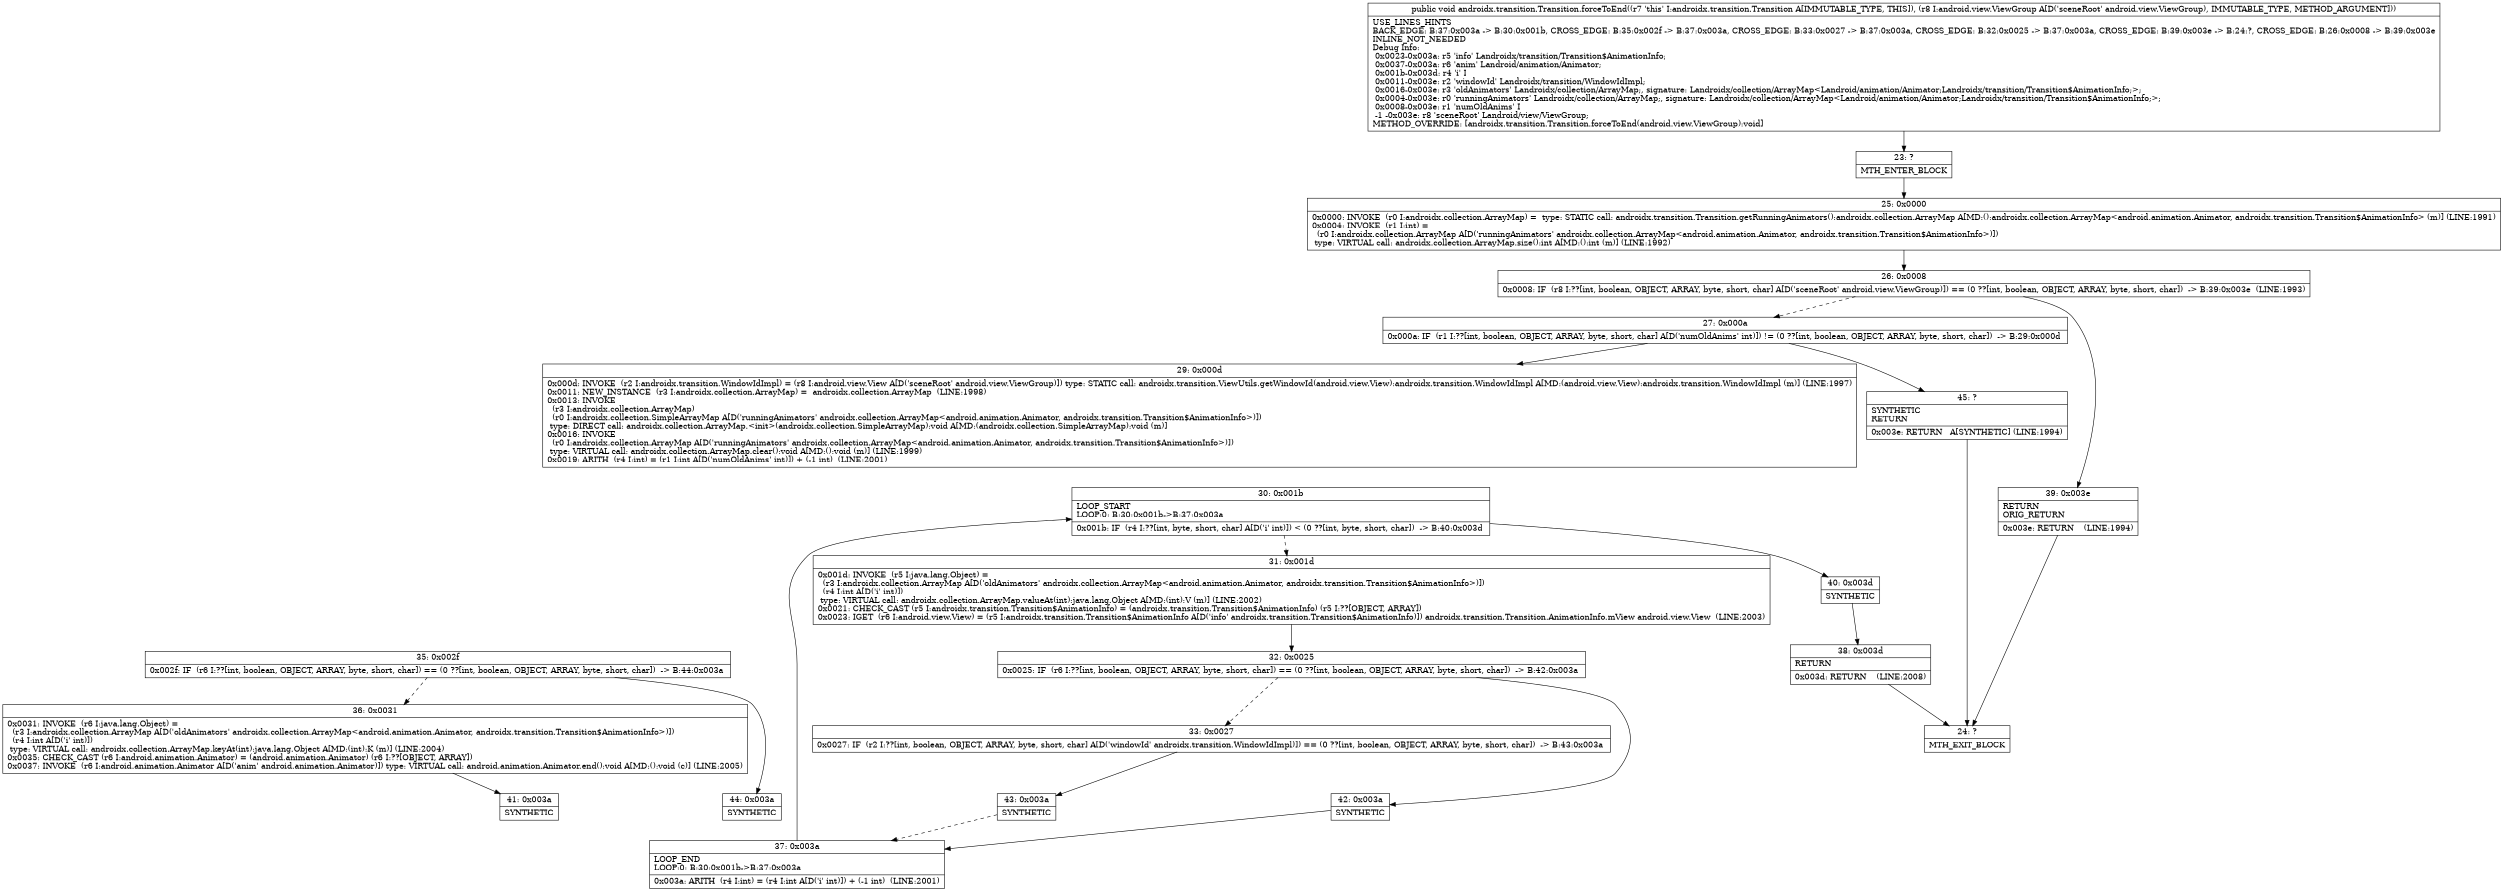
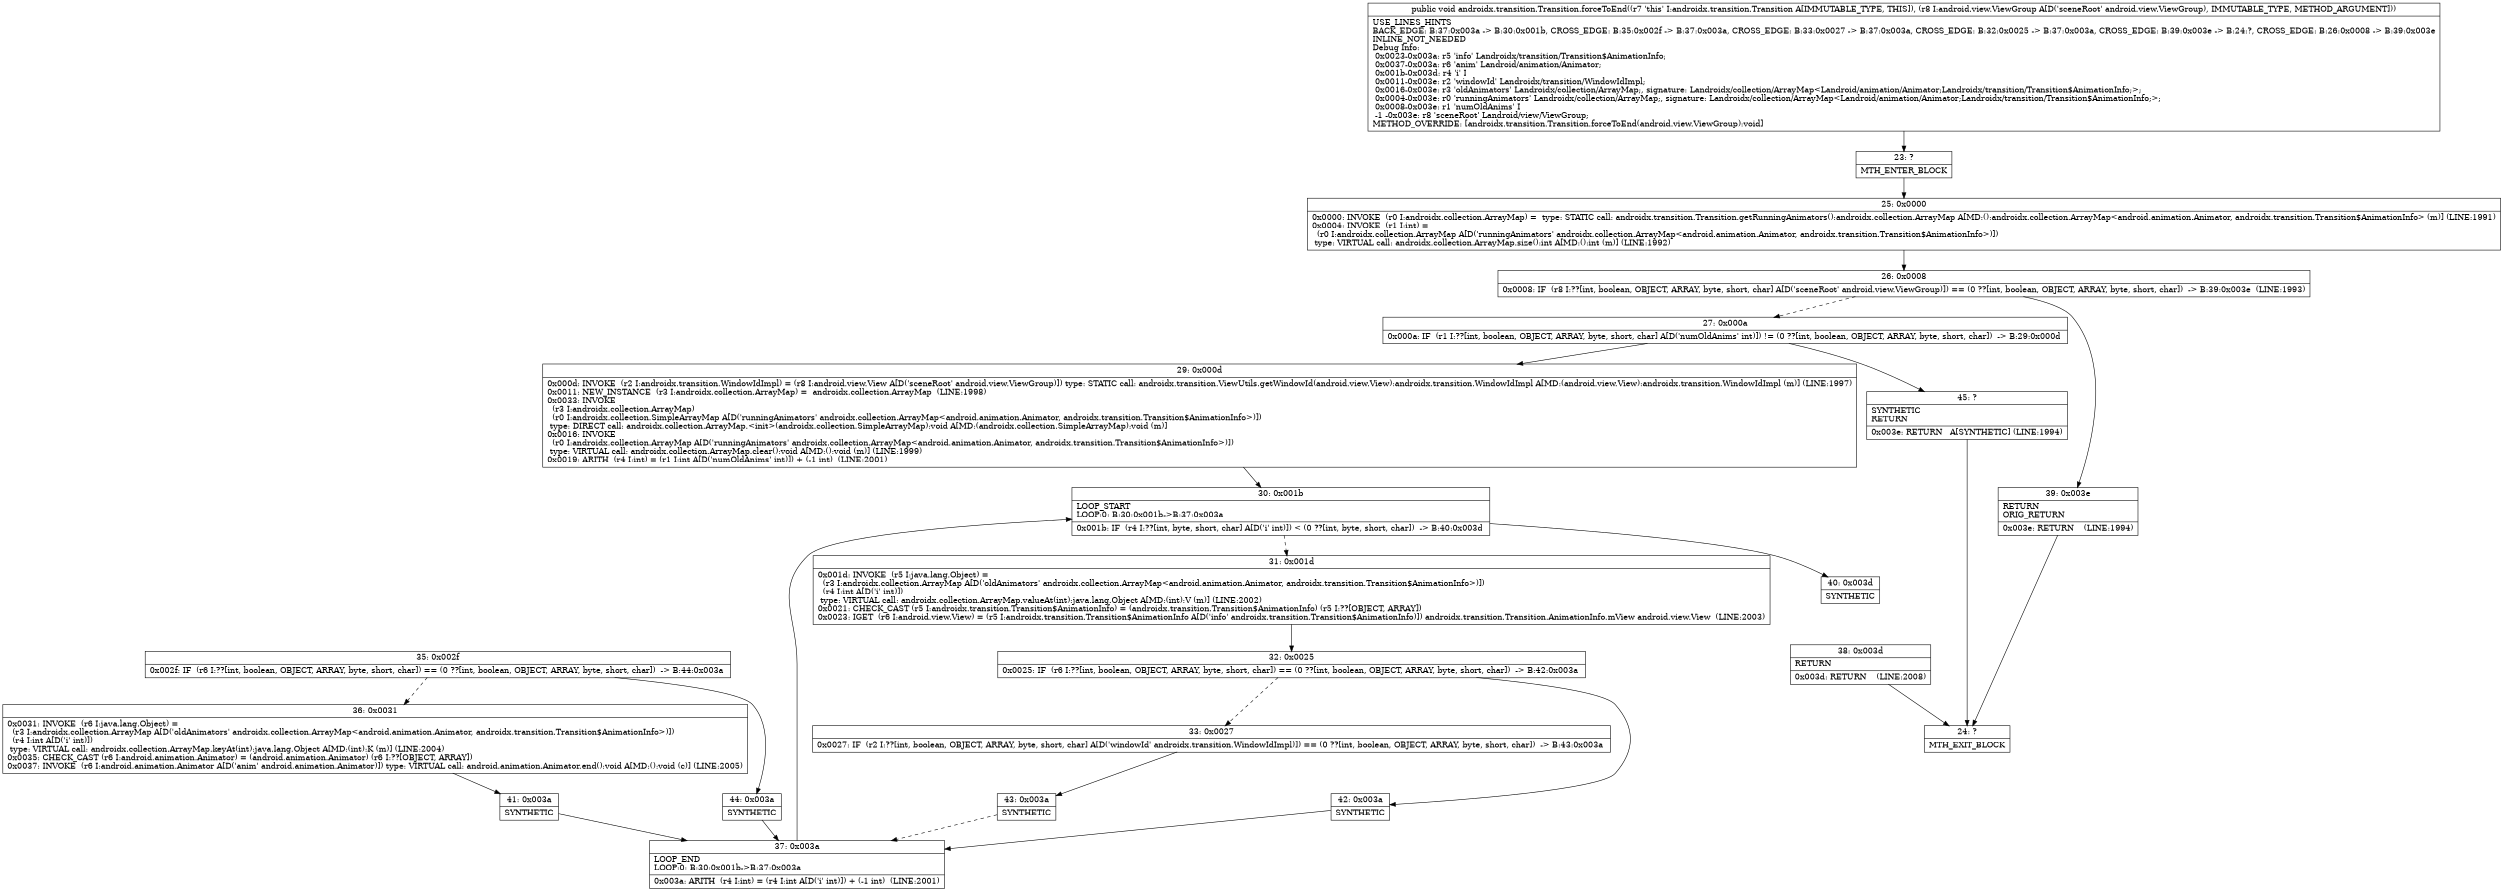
(584, 401) -> (584, 401)
none -> (1250, 475)
(1855, 621) -> none
none -> (620, 827)
none -> (768, 828)
